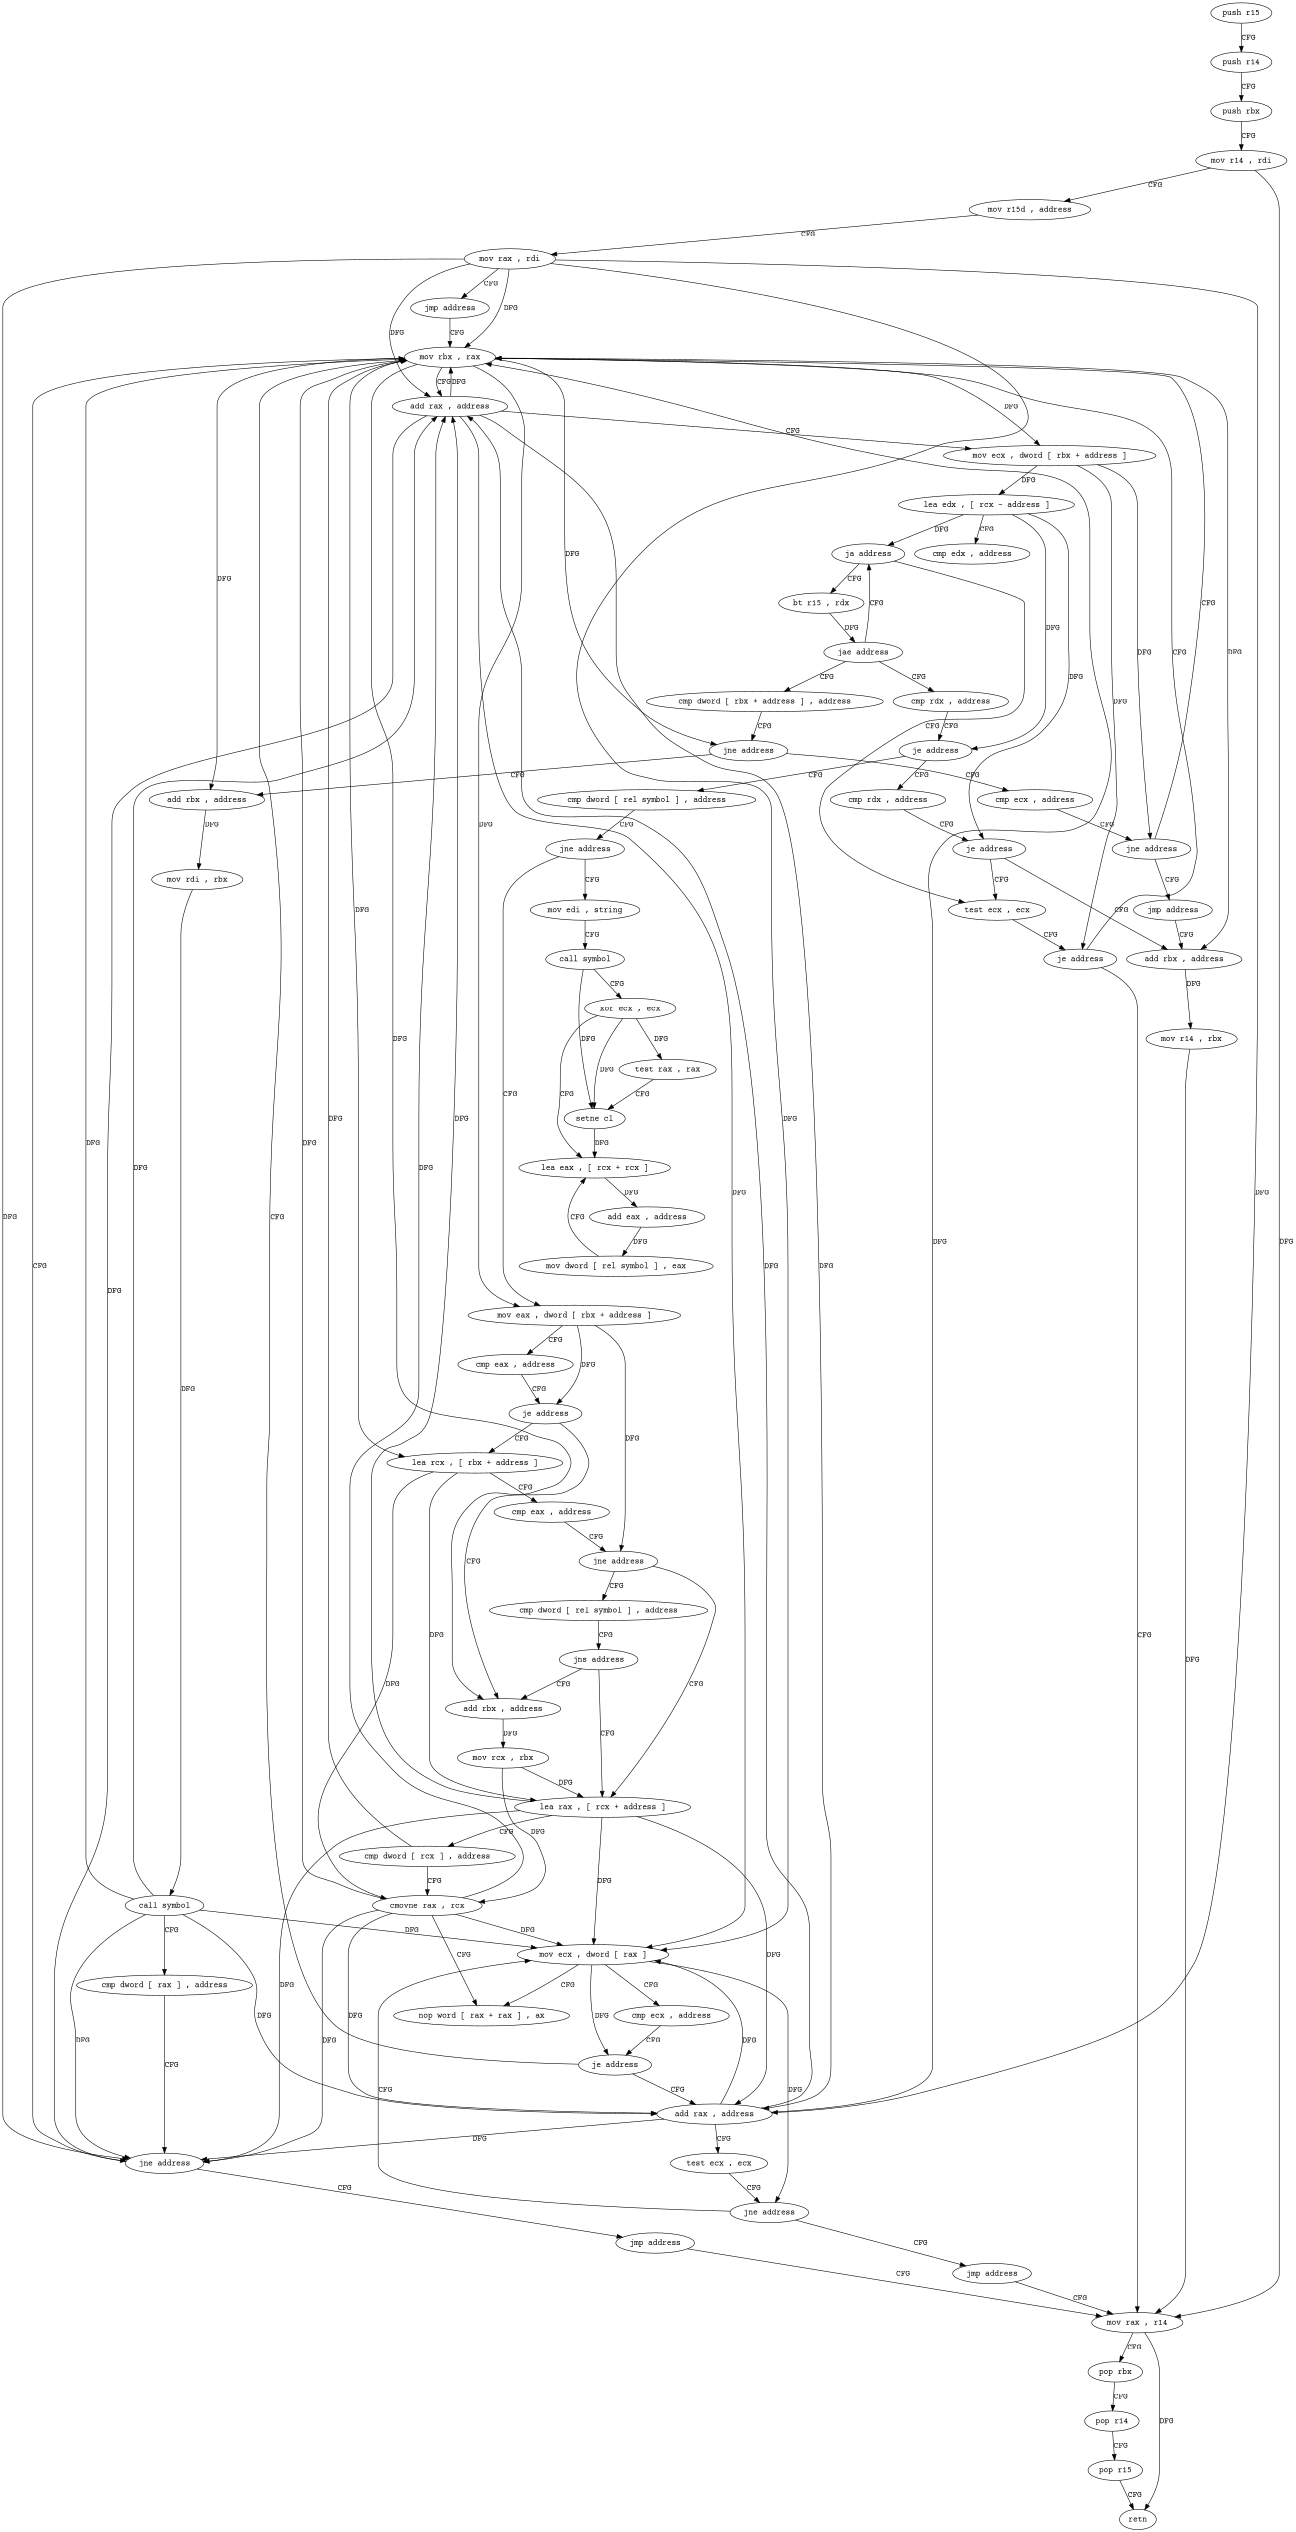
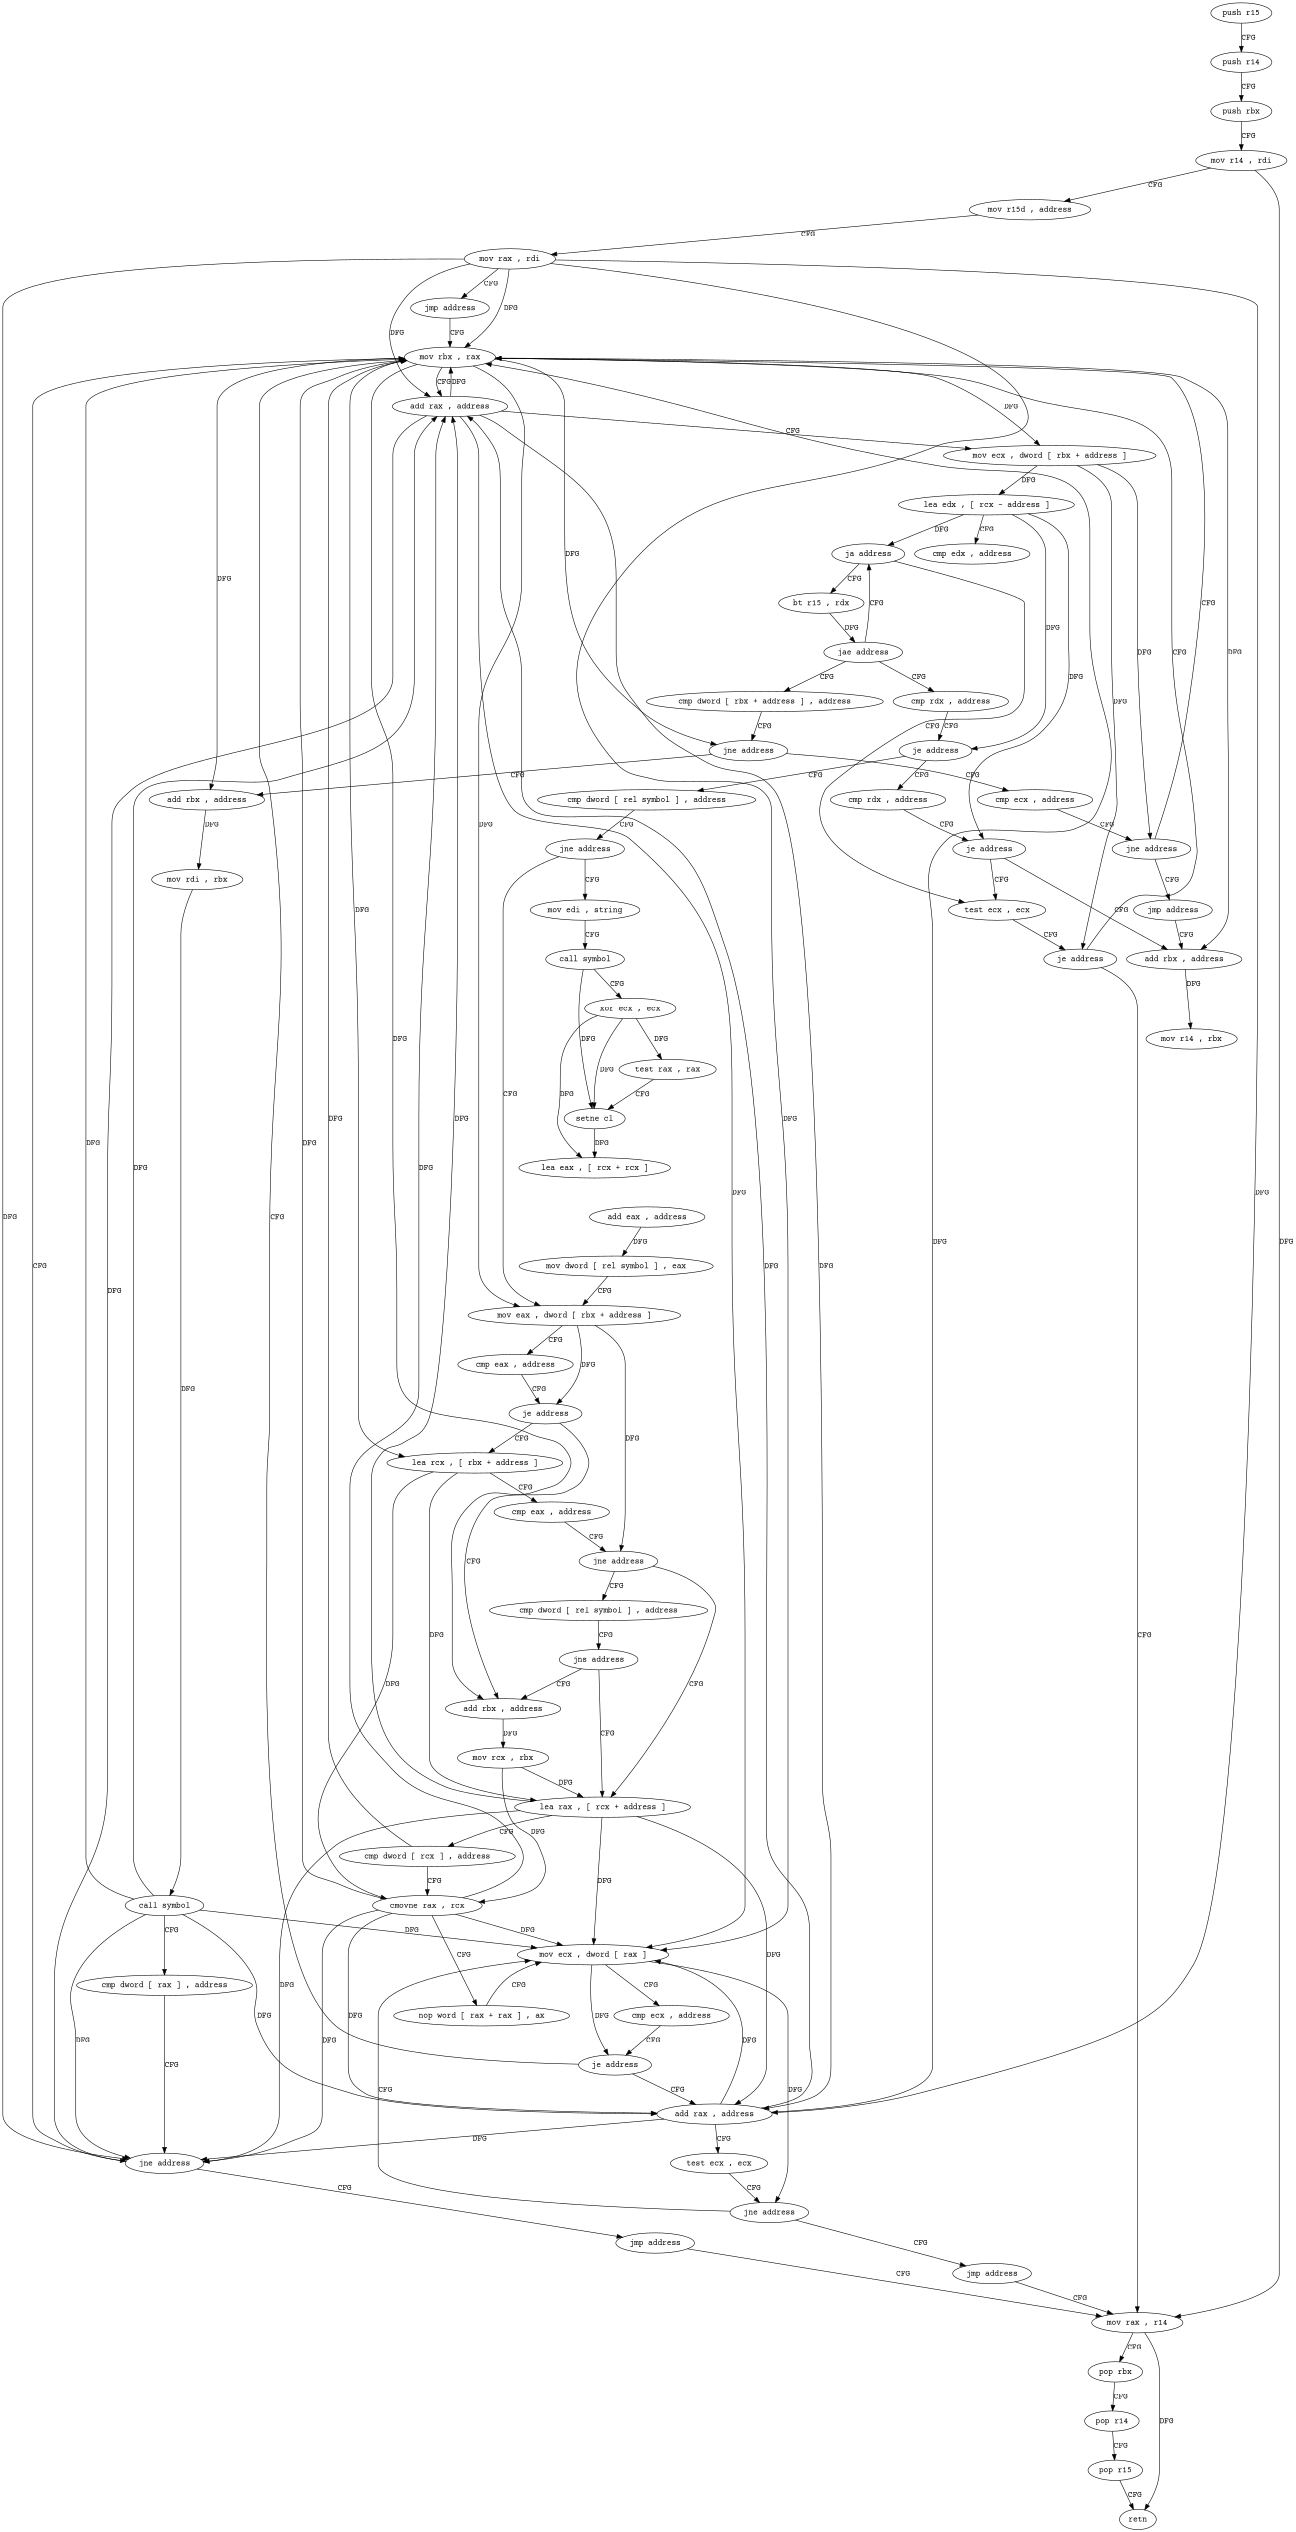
(567, 1094) -> (567, 1094)
(619, 1191) -> none
(569, 1224) -> (597, 1289)
(1185, 1684) -> none
(544, 1985) -> (506, 1979)
